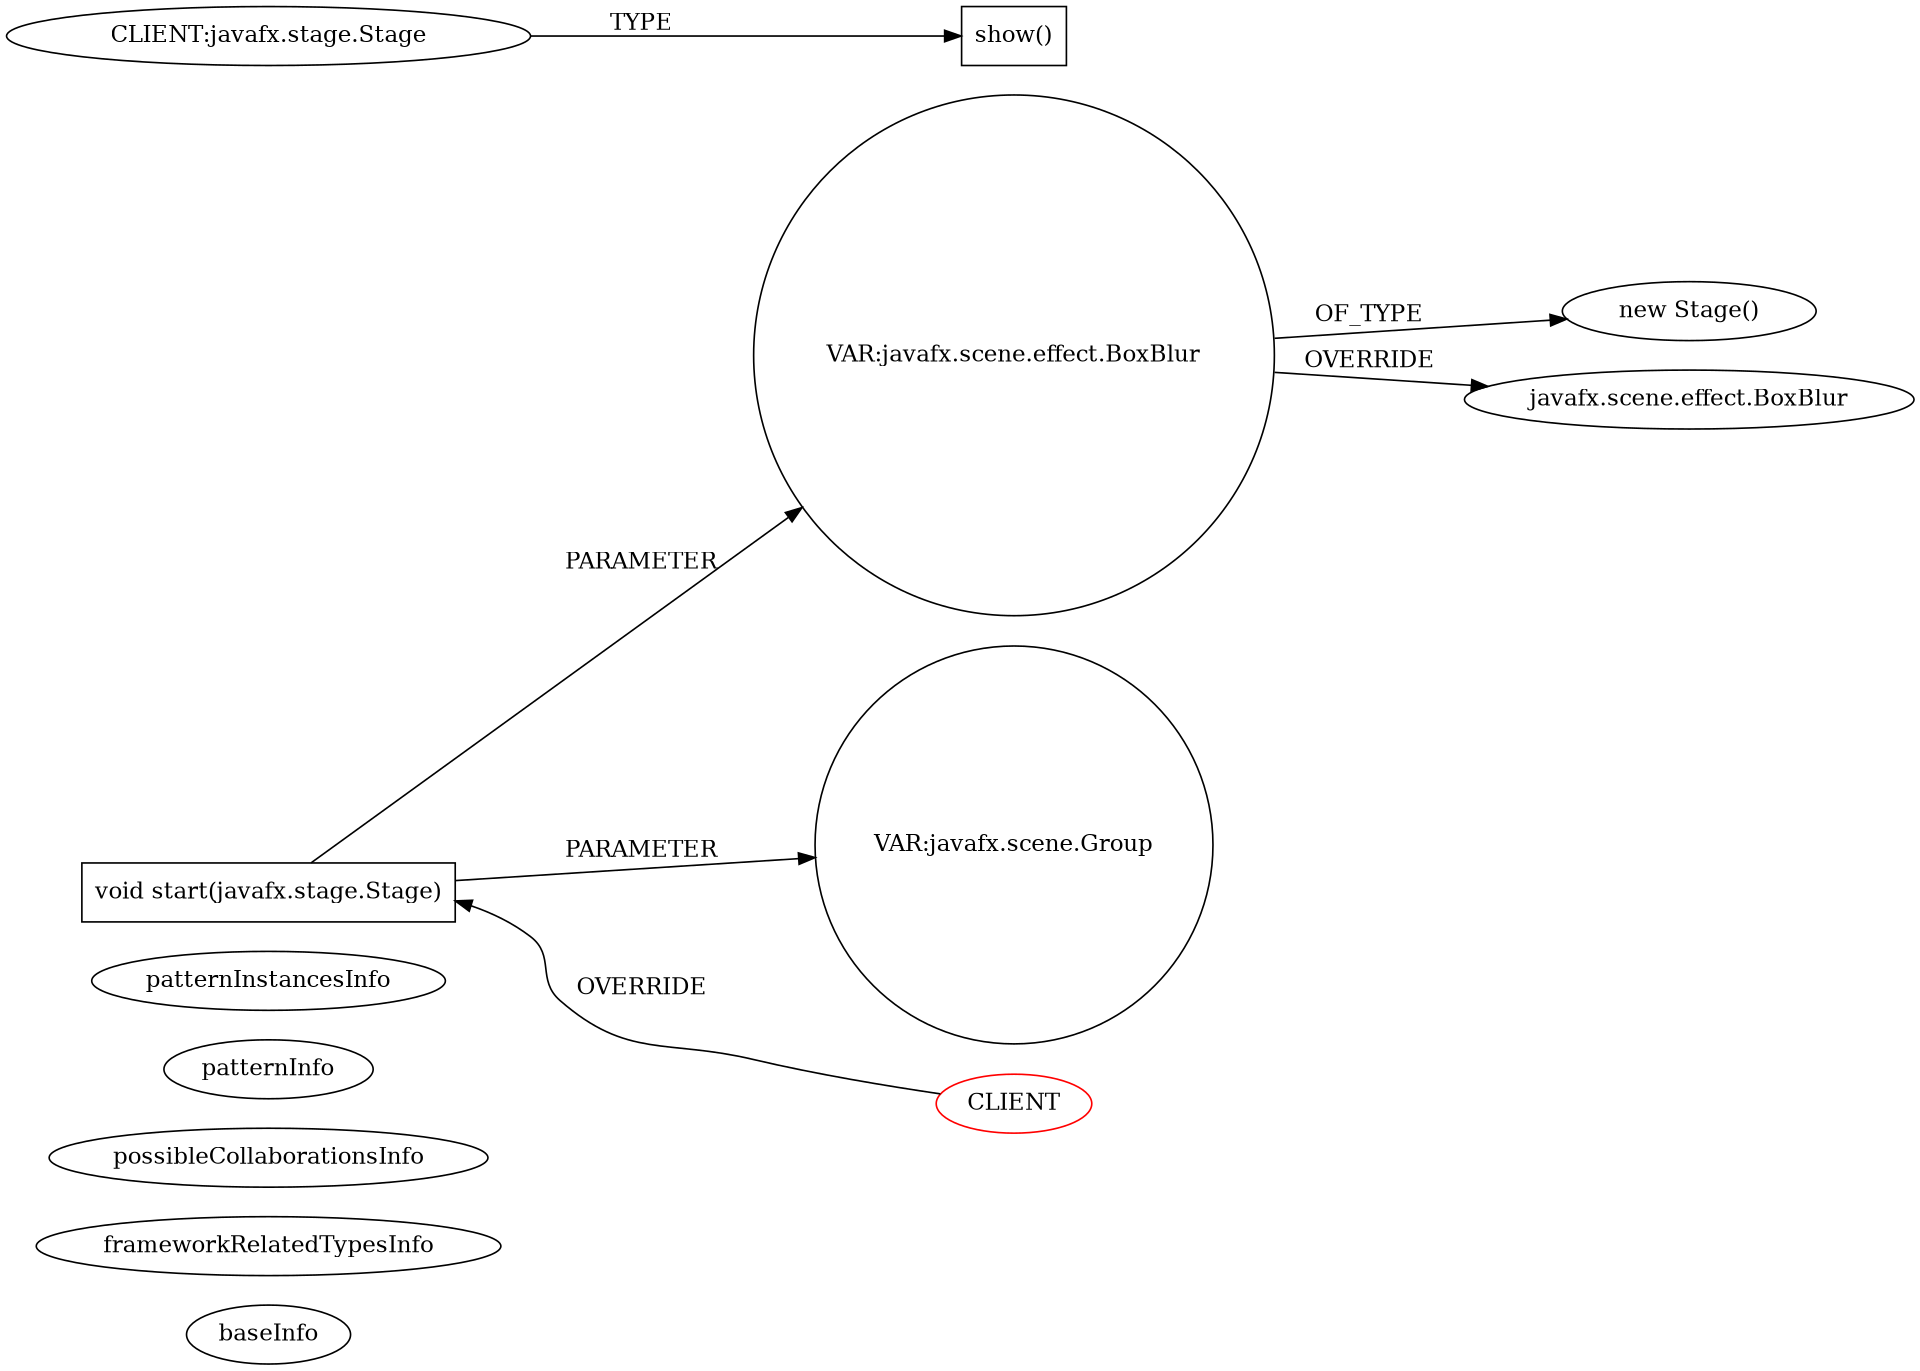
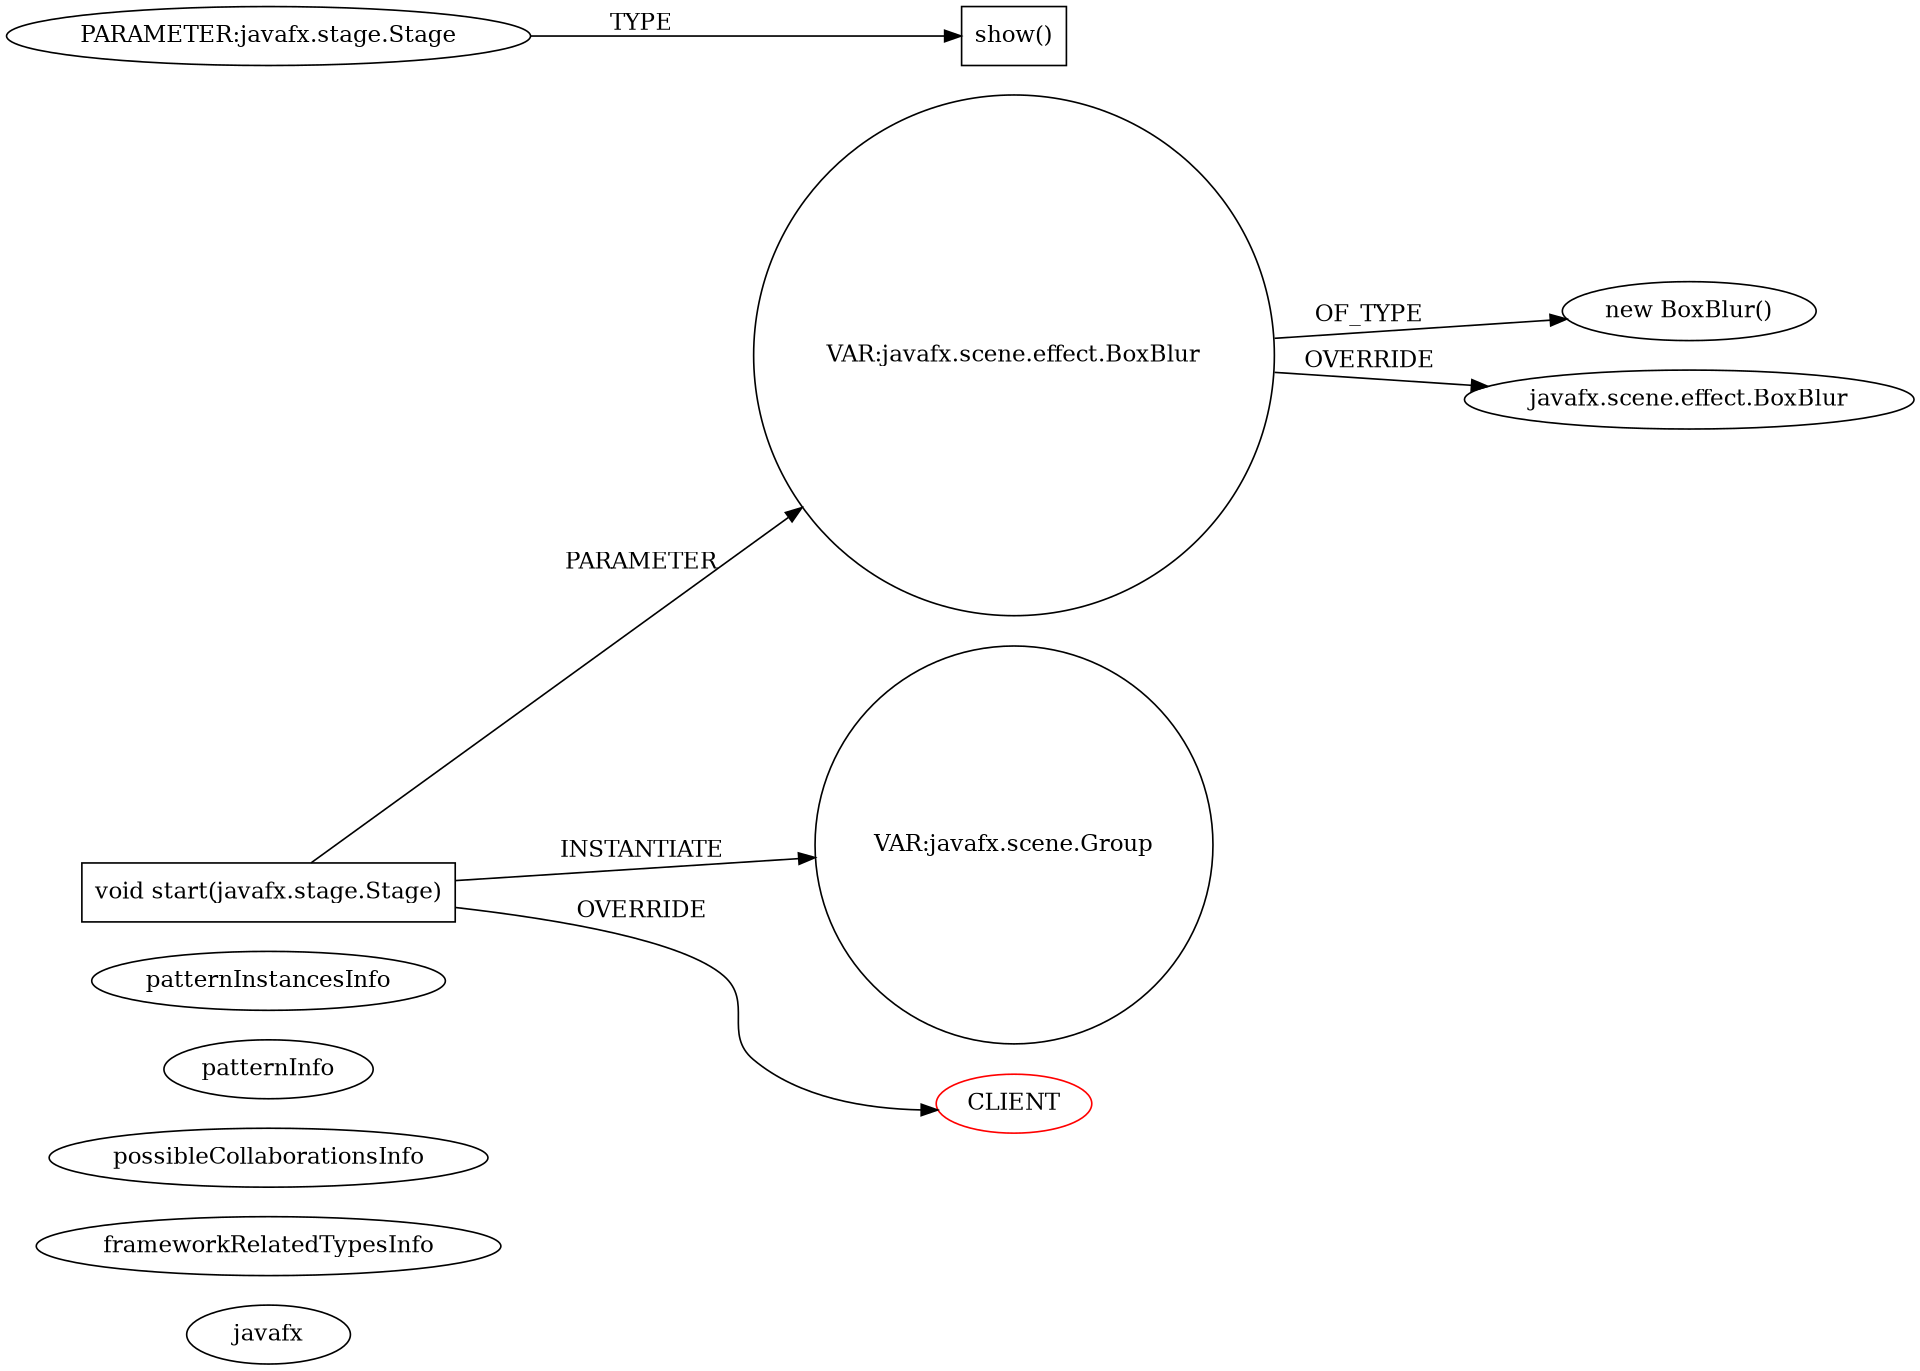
(269, 36) -> (269, 36)
(1689, 311) -> (1689, 311)
(642, 851) -> (642, 851)
(676, 1048) -> (720, 973)
(269, 1335) -> (269, 1335)
